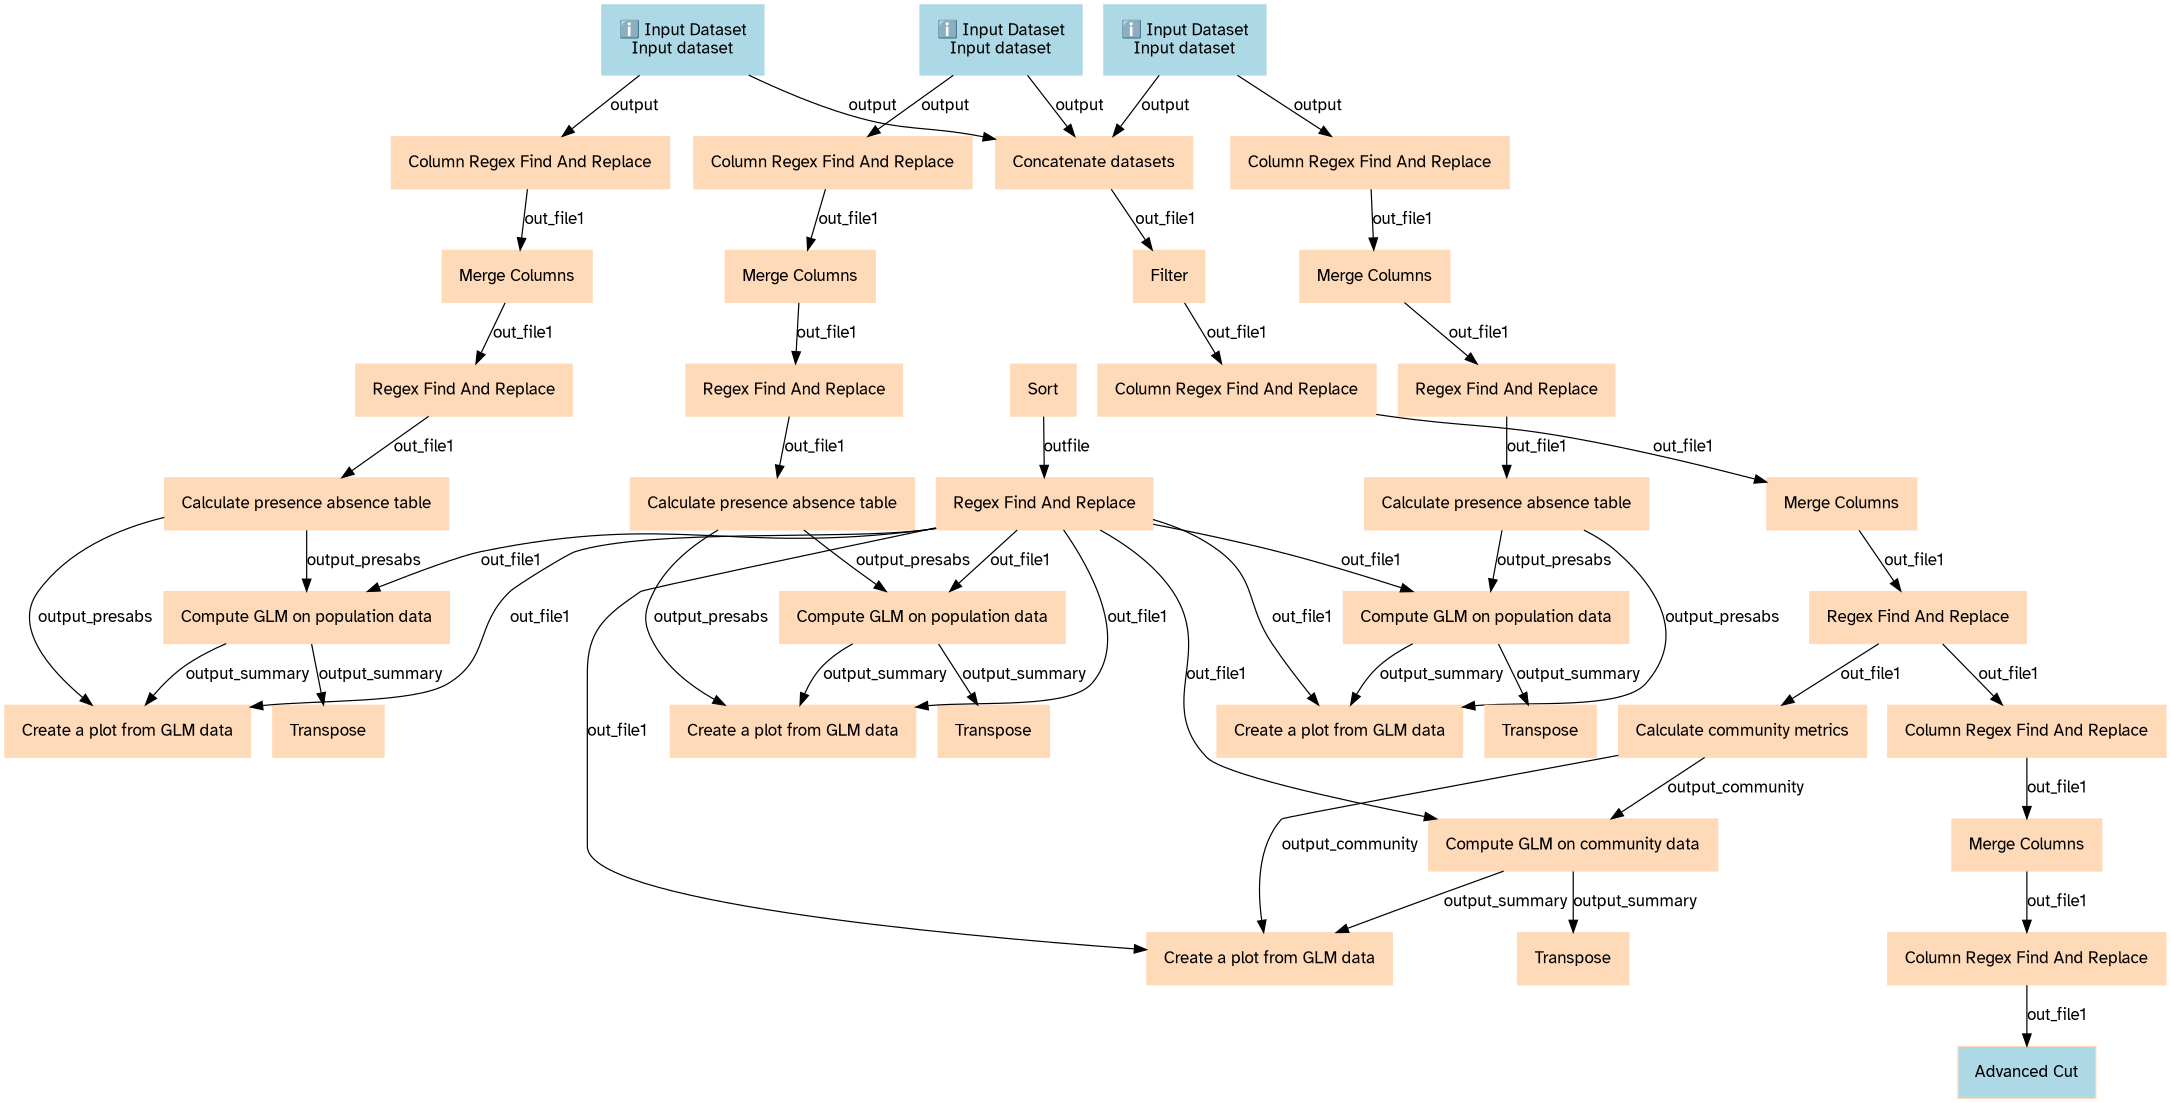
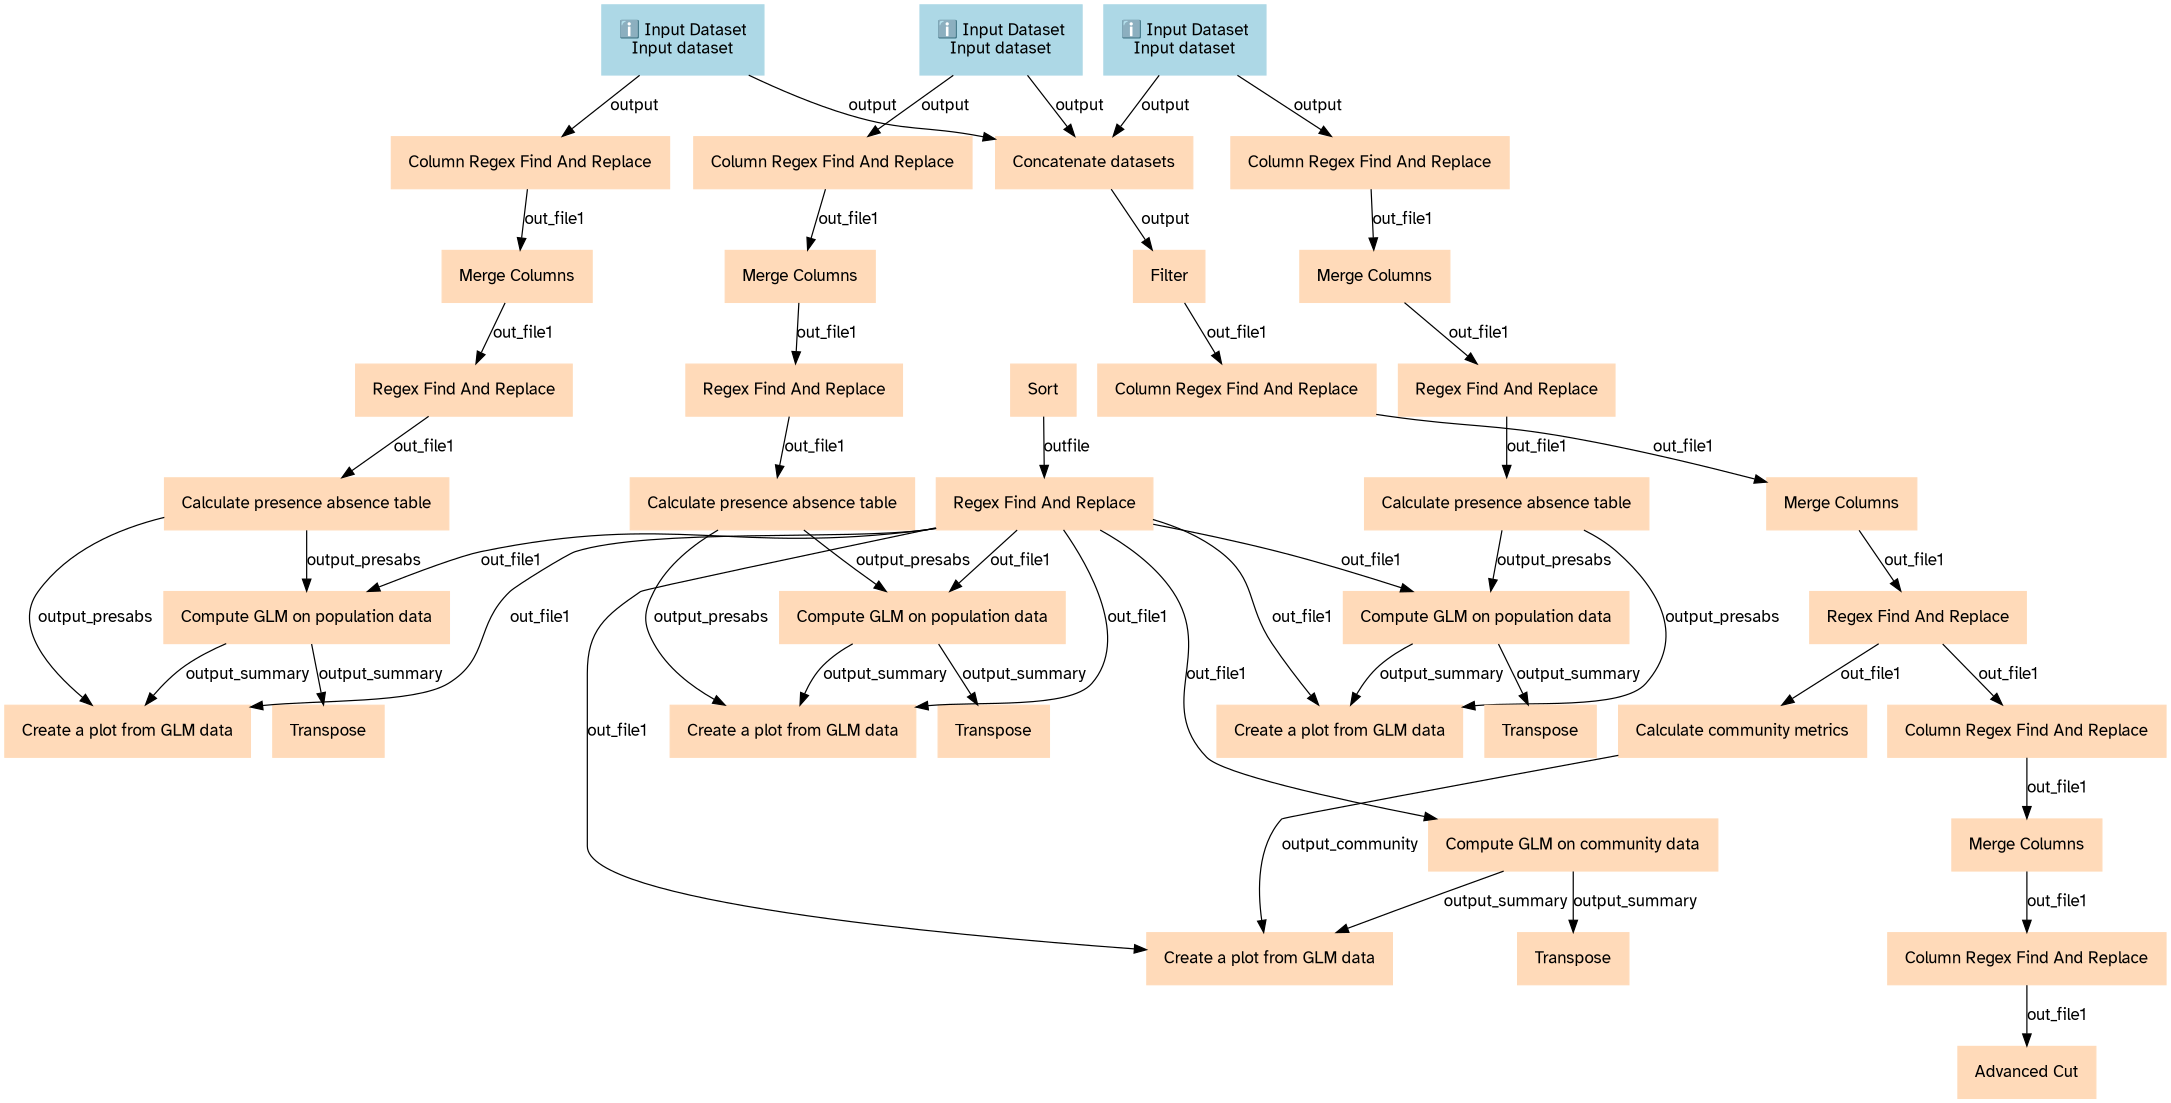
(1166, 220) -> (1166, 220)
(1663, 785) -> none
(2027, 1072) -> (2027, 1072)
